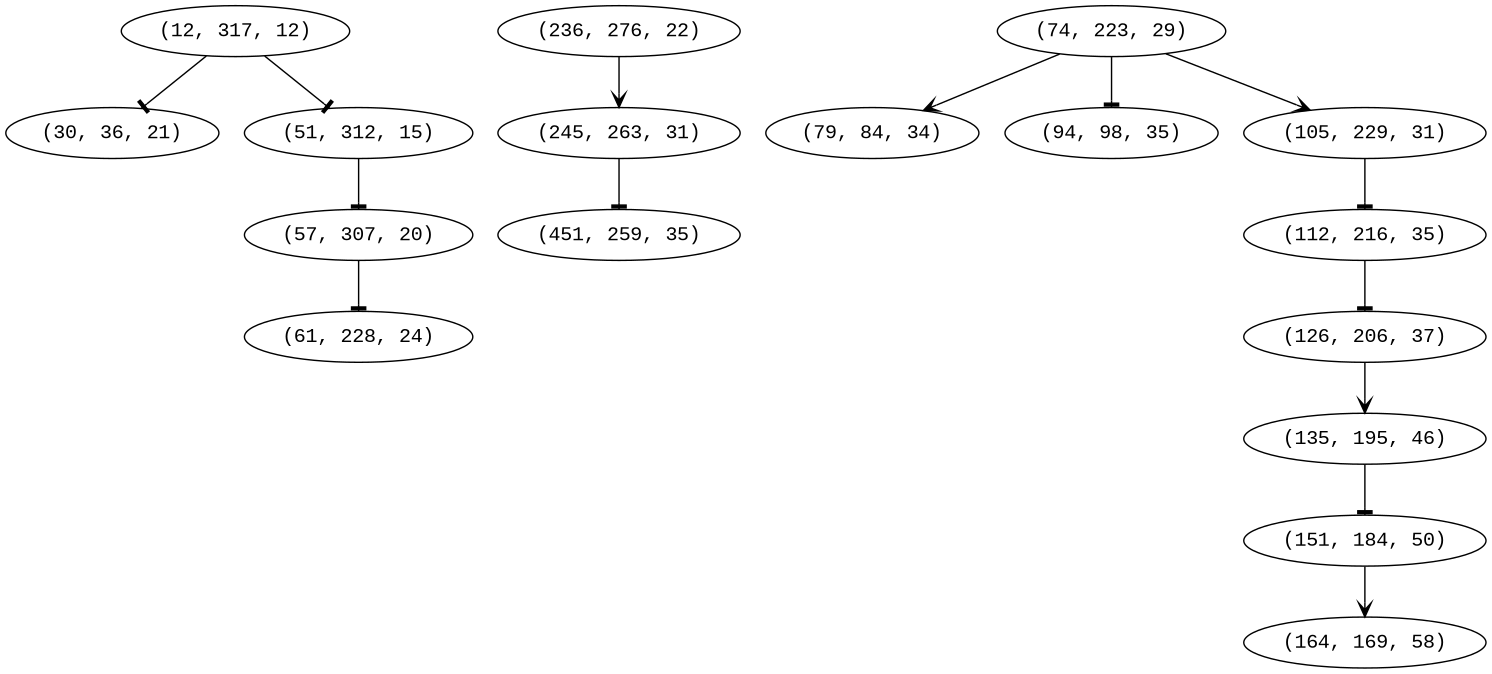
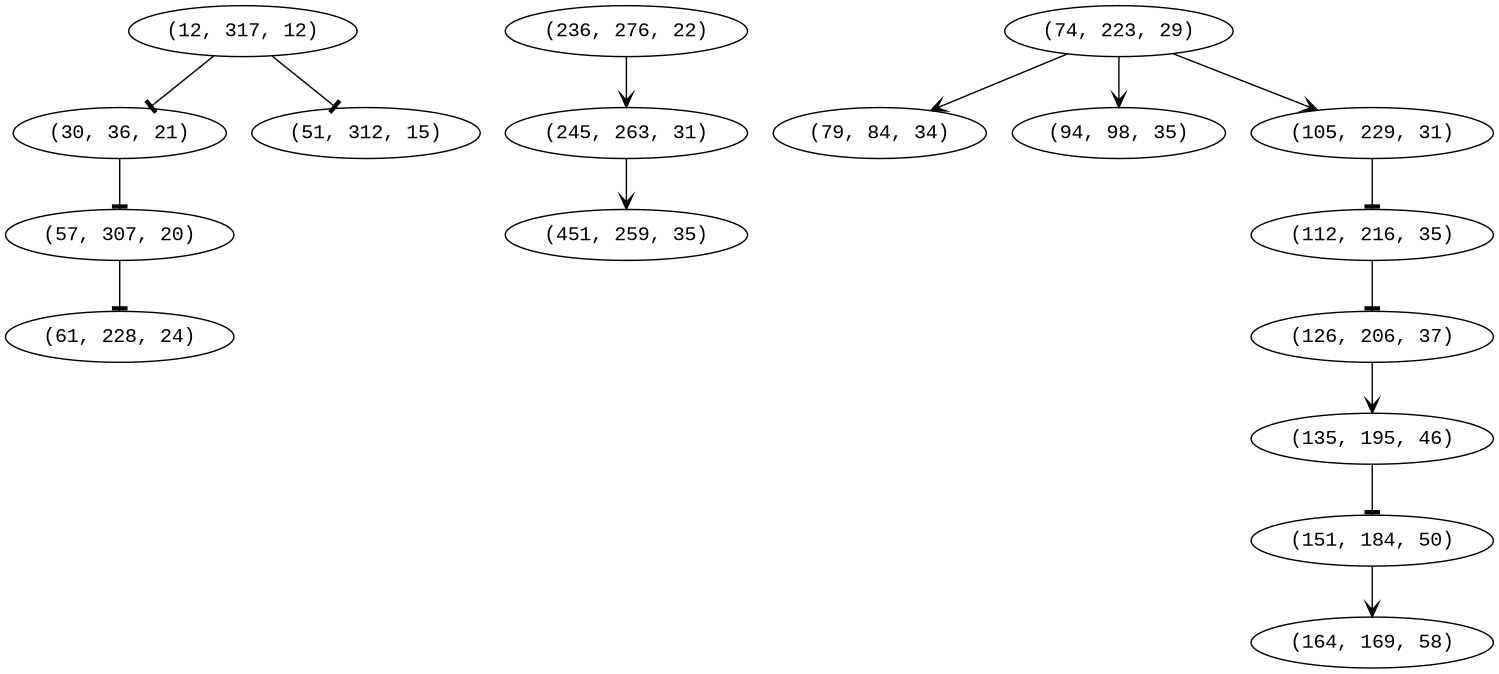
(1112, 79) -> (1119, 75)
(359, 181) -> (120, 181)
(619, 181) -> (626, 177)
